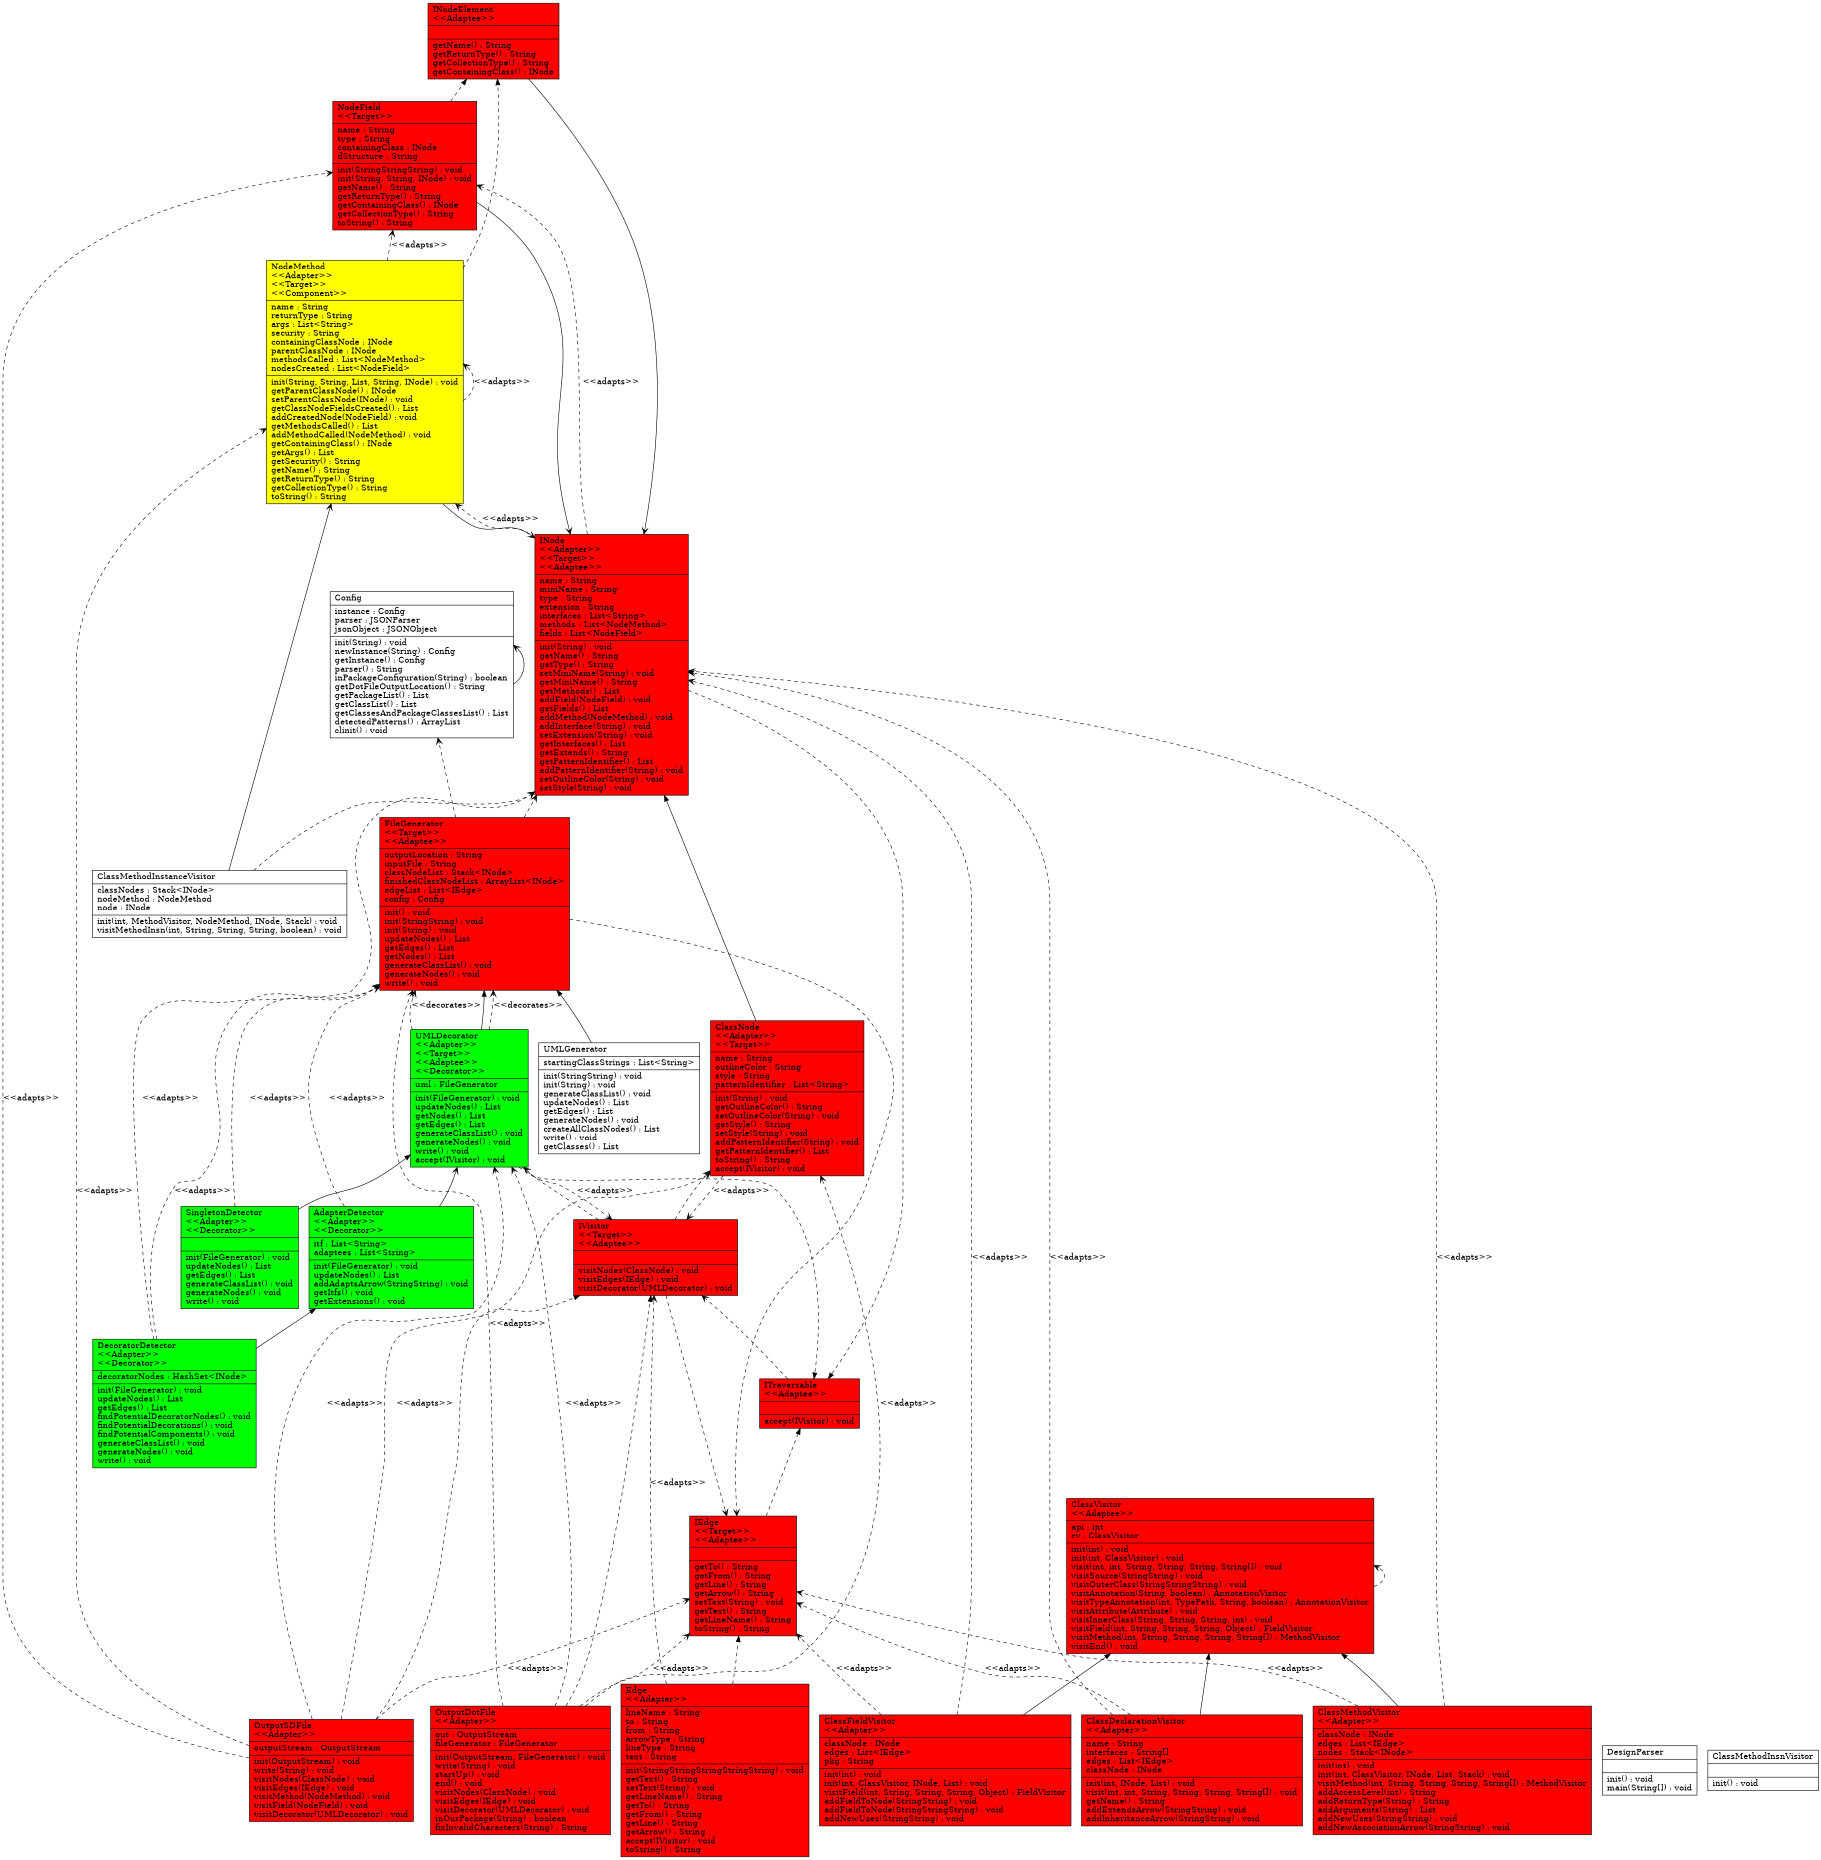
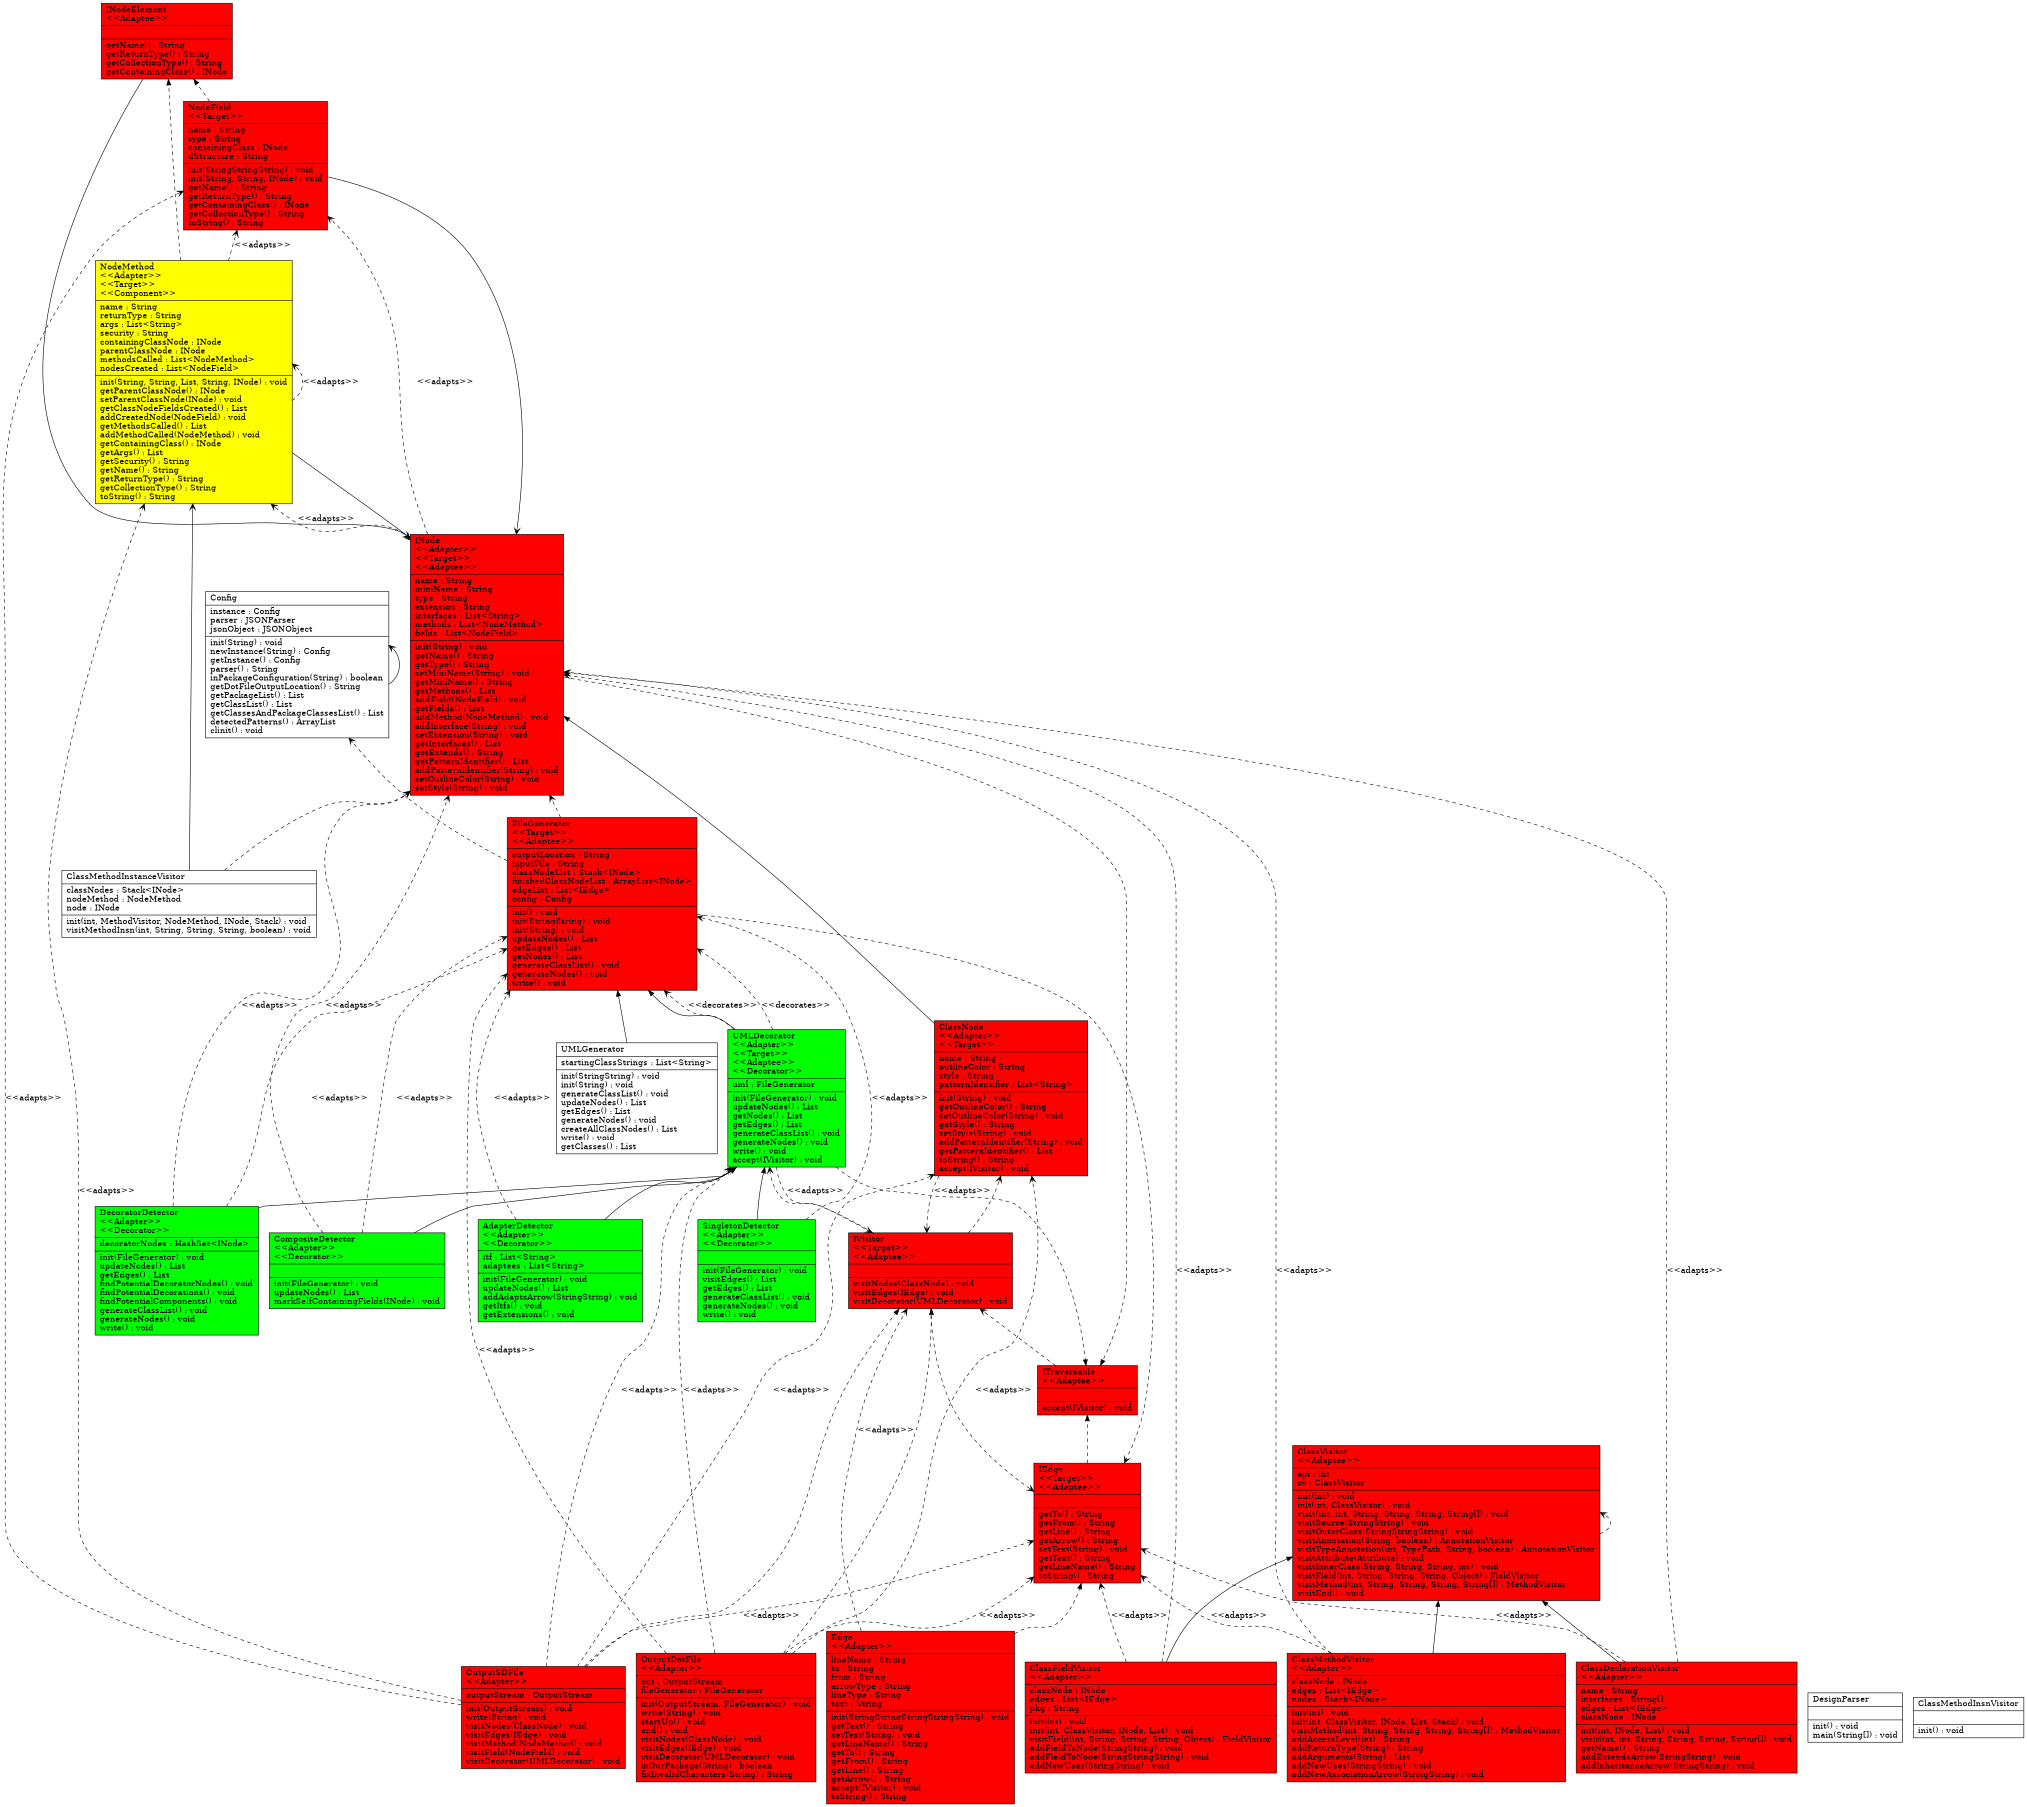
(229, 1266) -> (740, 1280)
none -> (357, 1271)
(283, 1330) -> (496, 1191)
